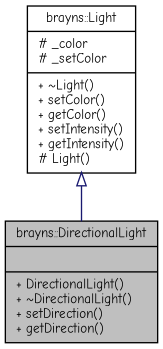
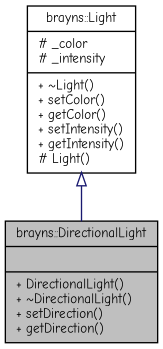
(73, 59) -> (72, 59)
